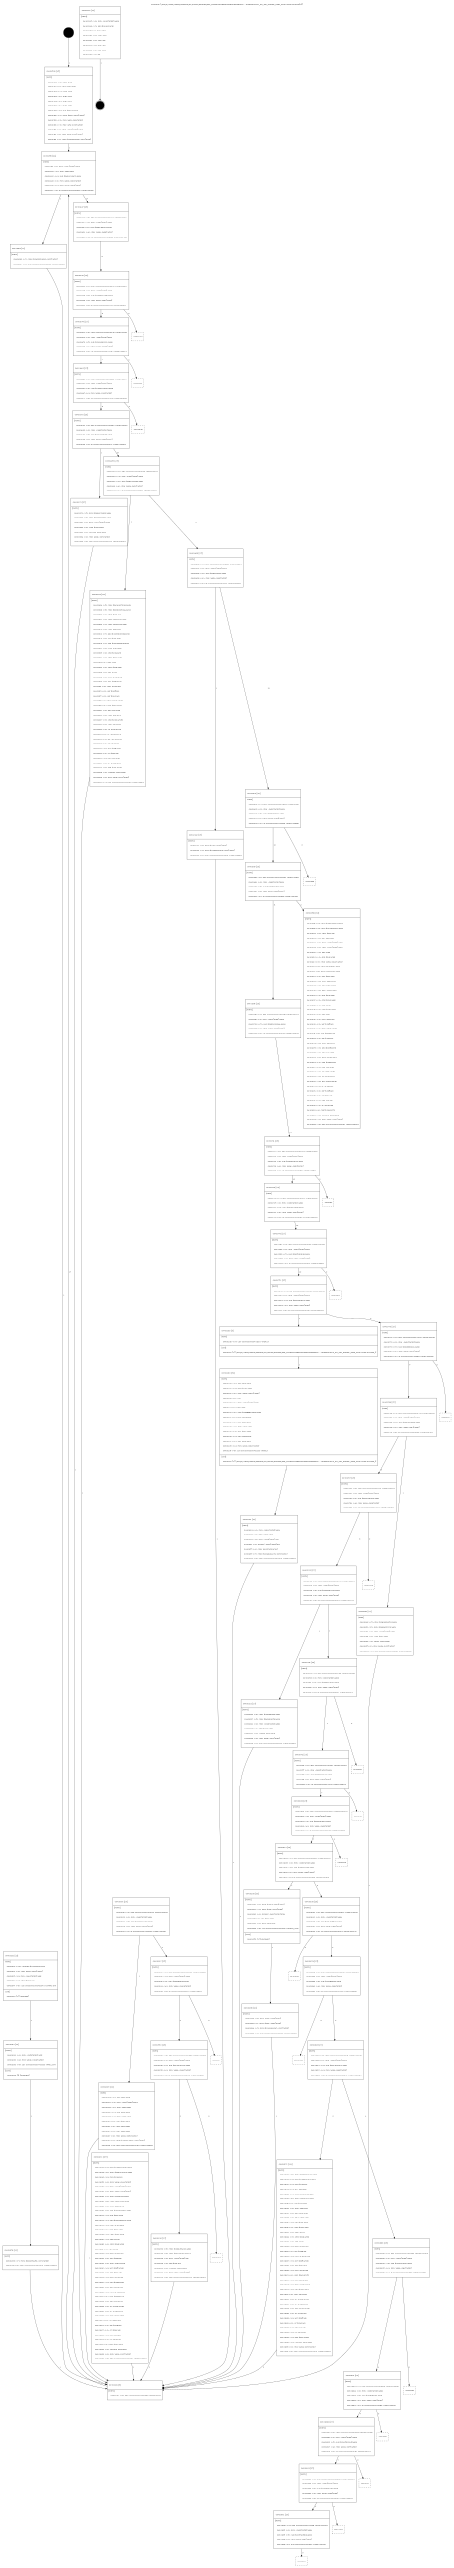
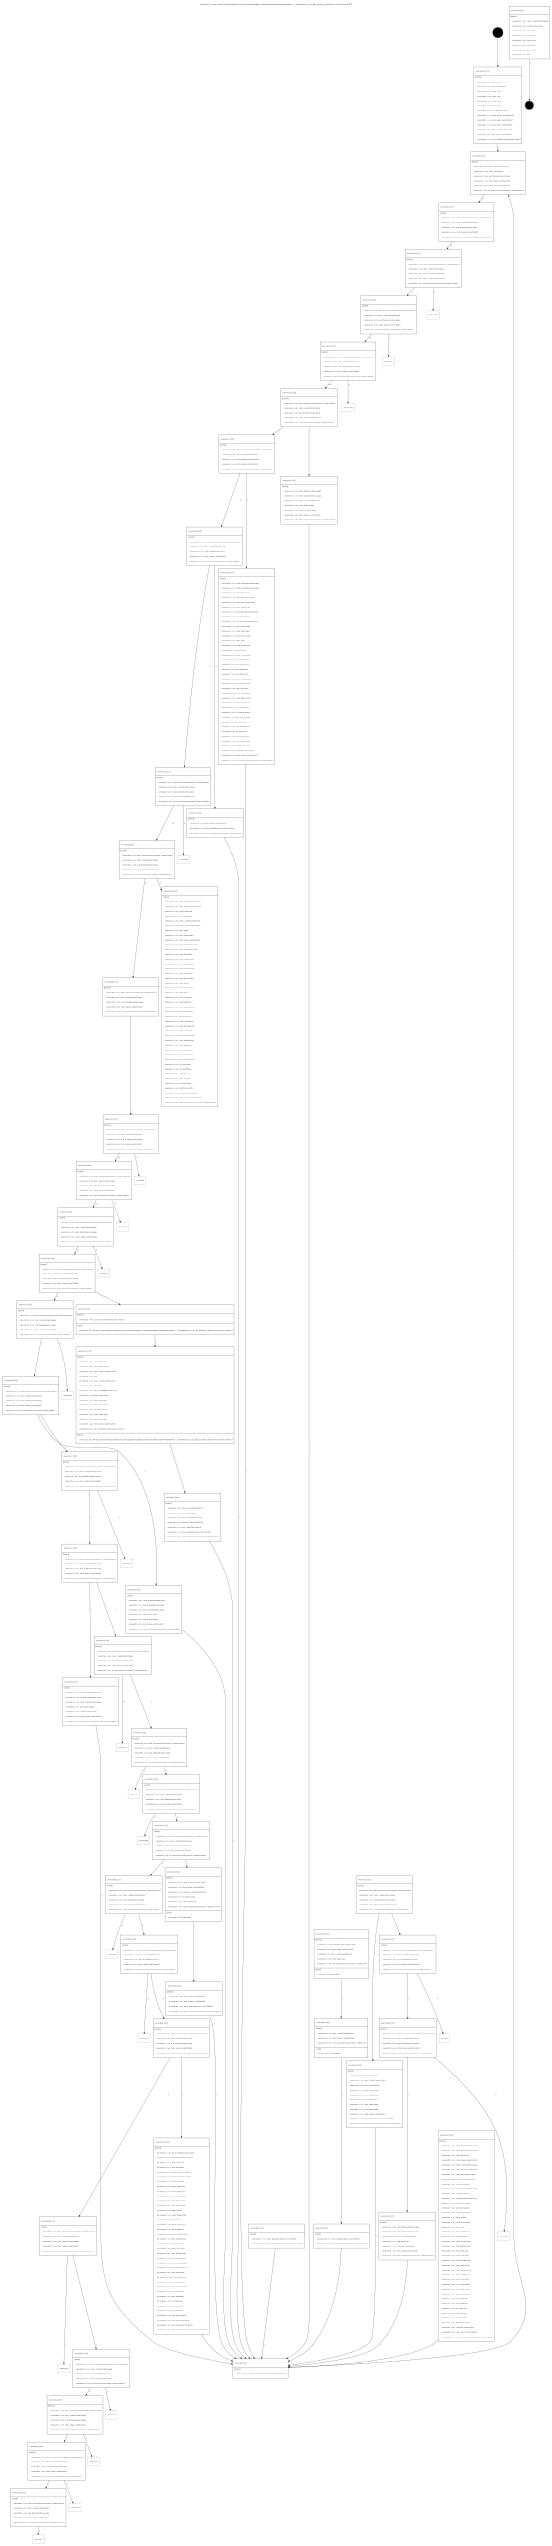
(52, 219) -> none
none -> (122, 1227)
